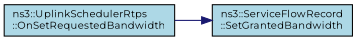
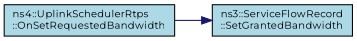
(89, 20) -> (89, 20)
